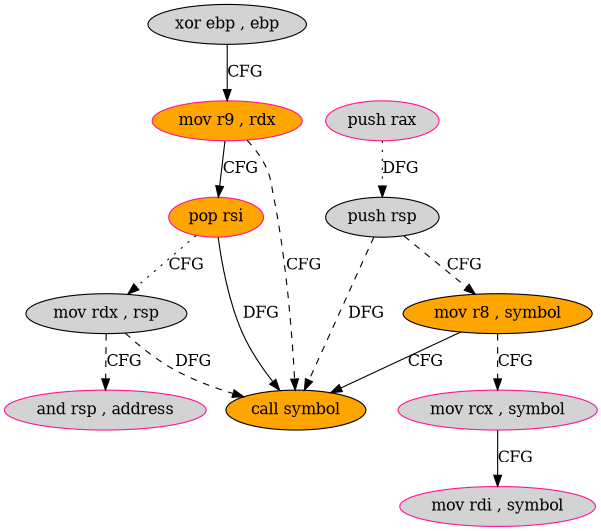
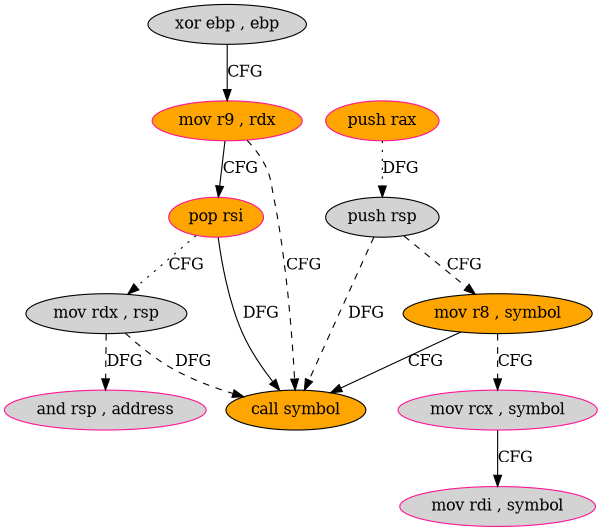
(382, 121) -> (382, 121)
(124, 362) -> (125, 362)
